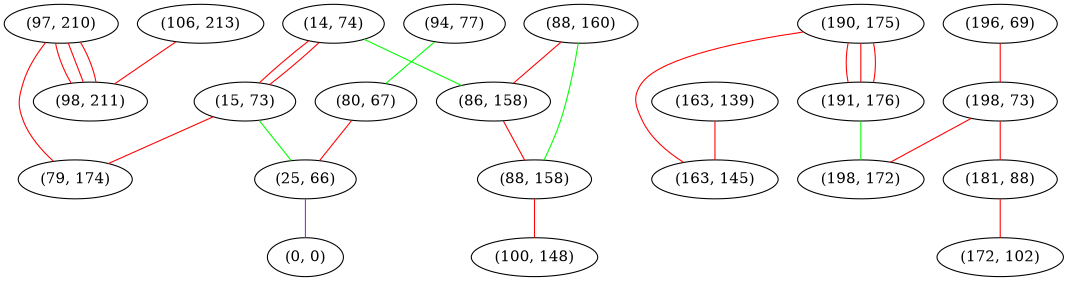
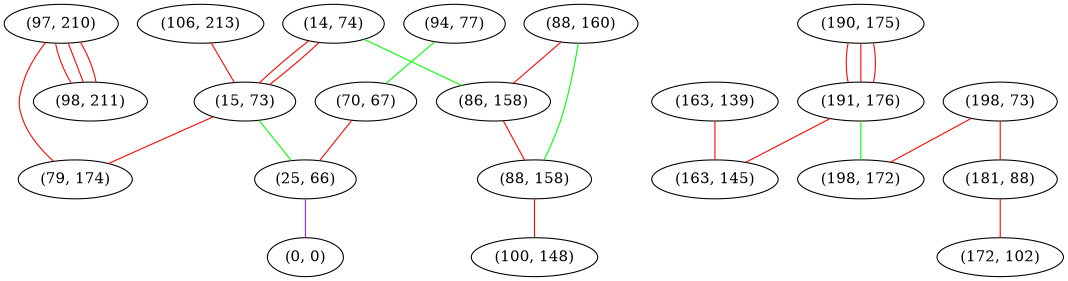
(1000, 24) -> none
(145, 63) -> (223, 63)
(672, 63) -> (788, 140)
(366, 102) -> (366, 102)
